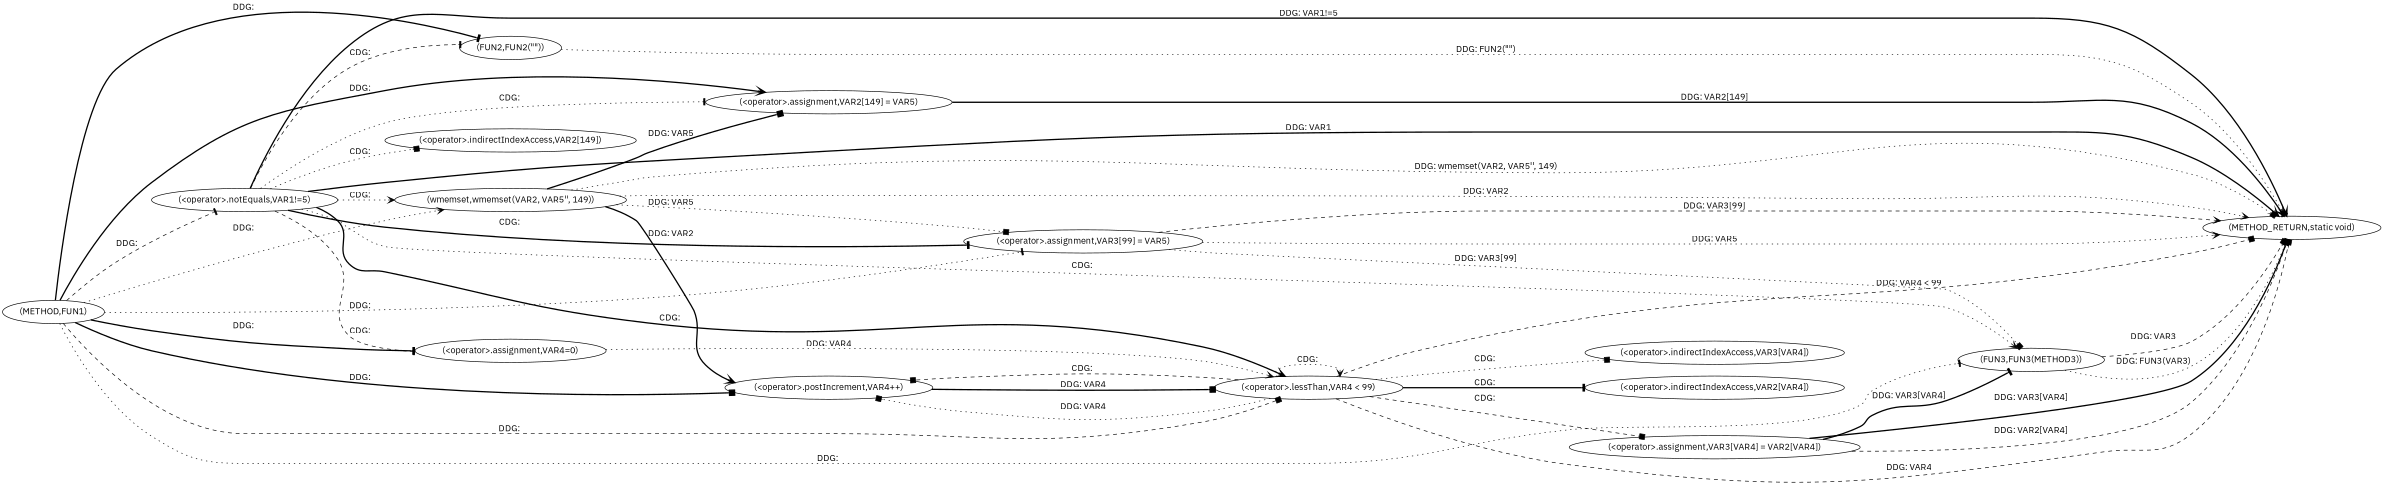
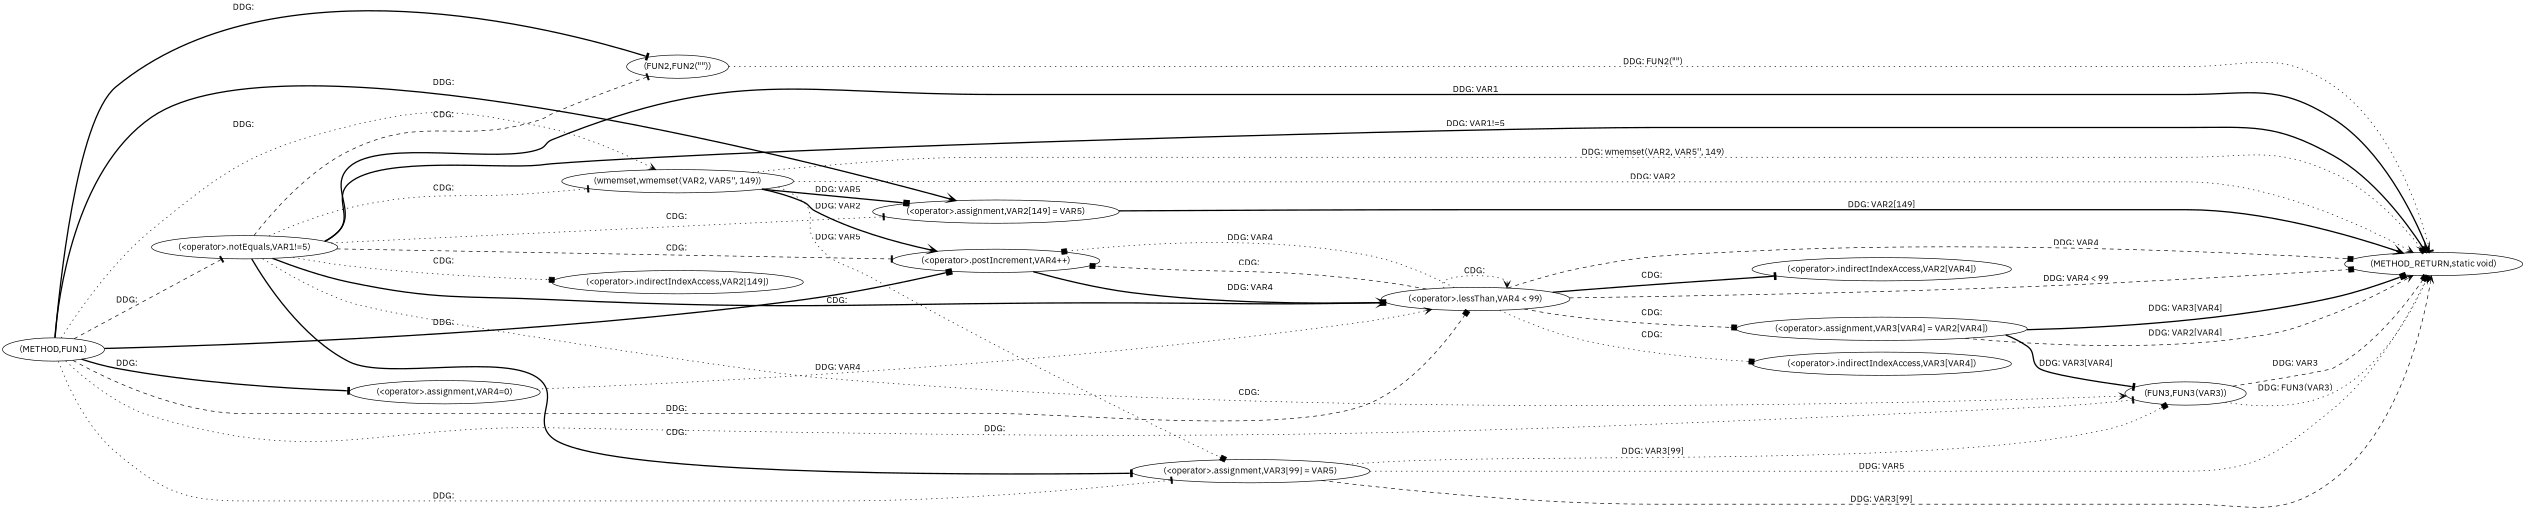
(363, 200) -> (425, 197)
(343, 291) -> (613, 254)
(2031, 360) -> (2186, 394)
